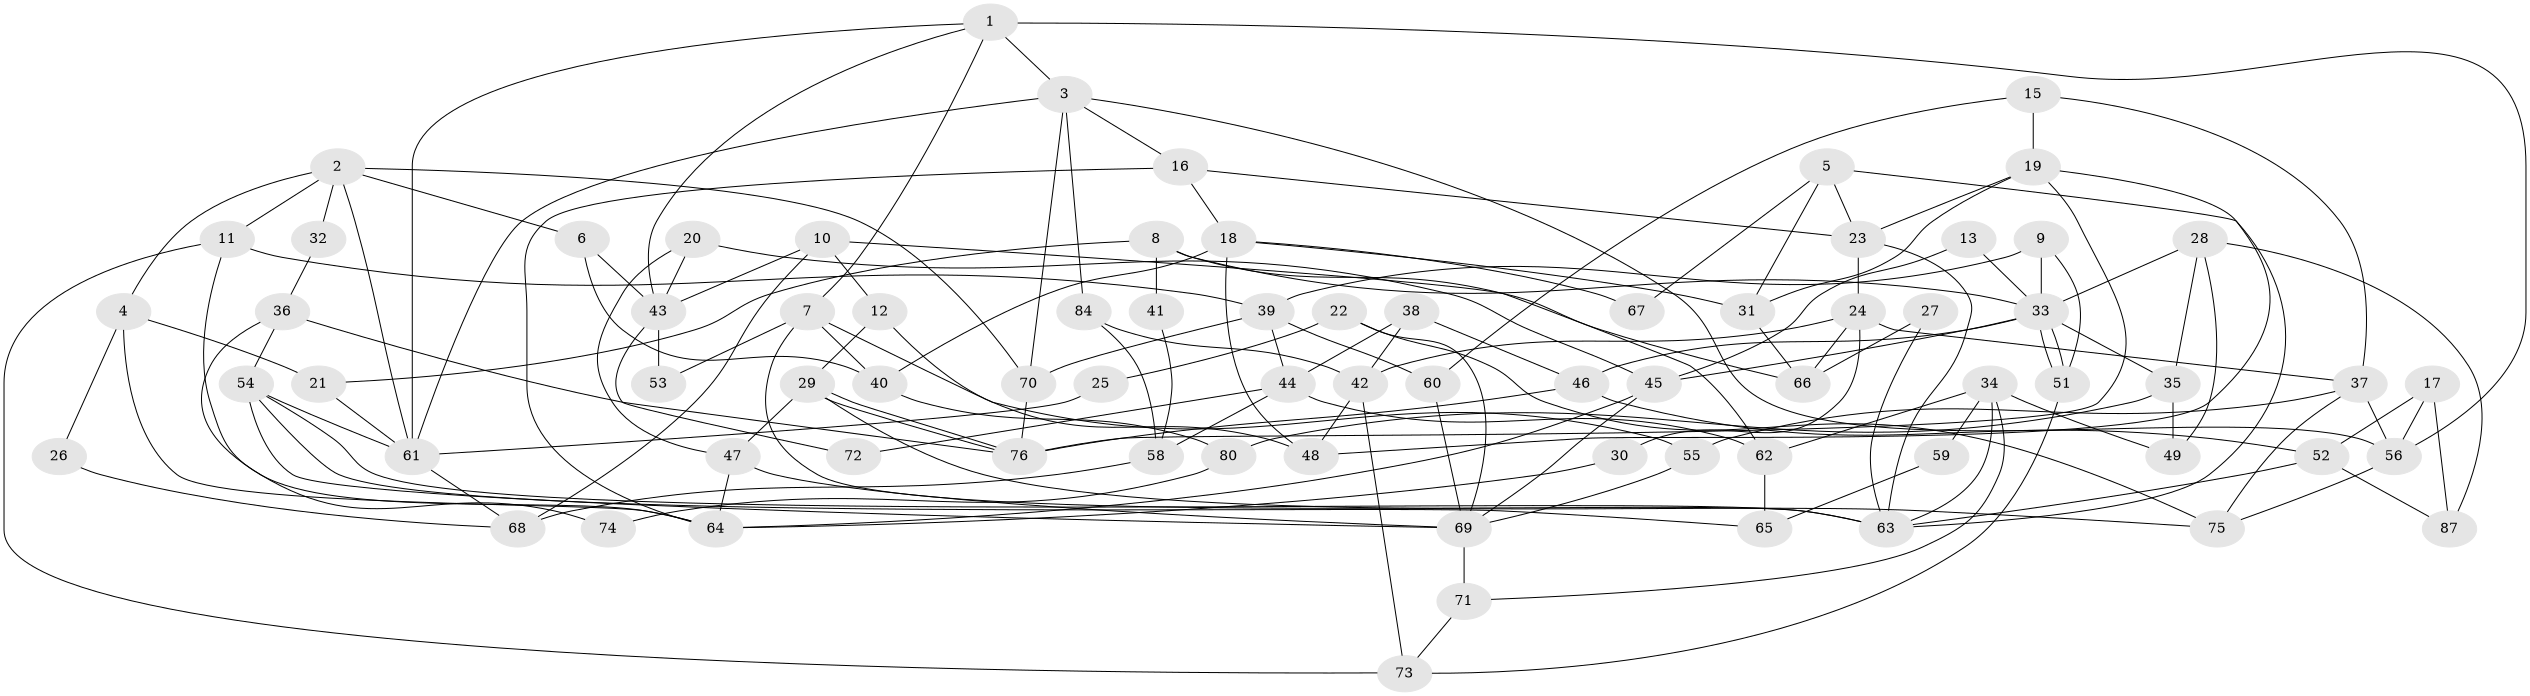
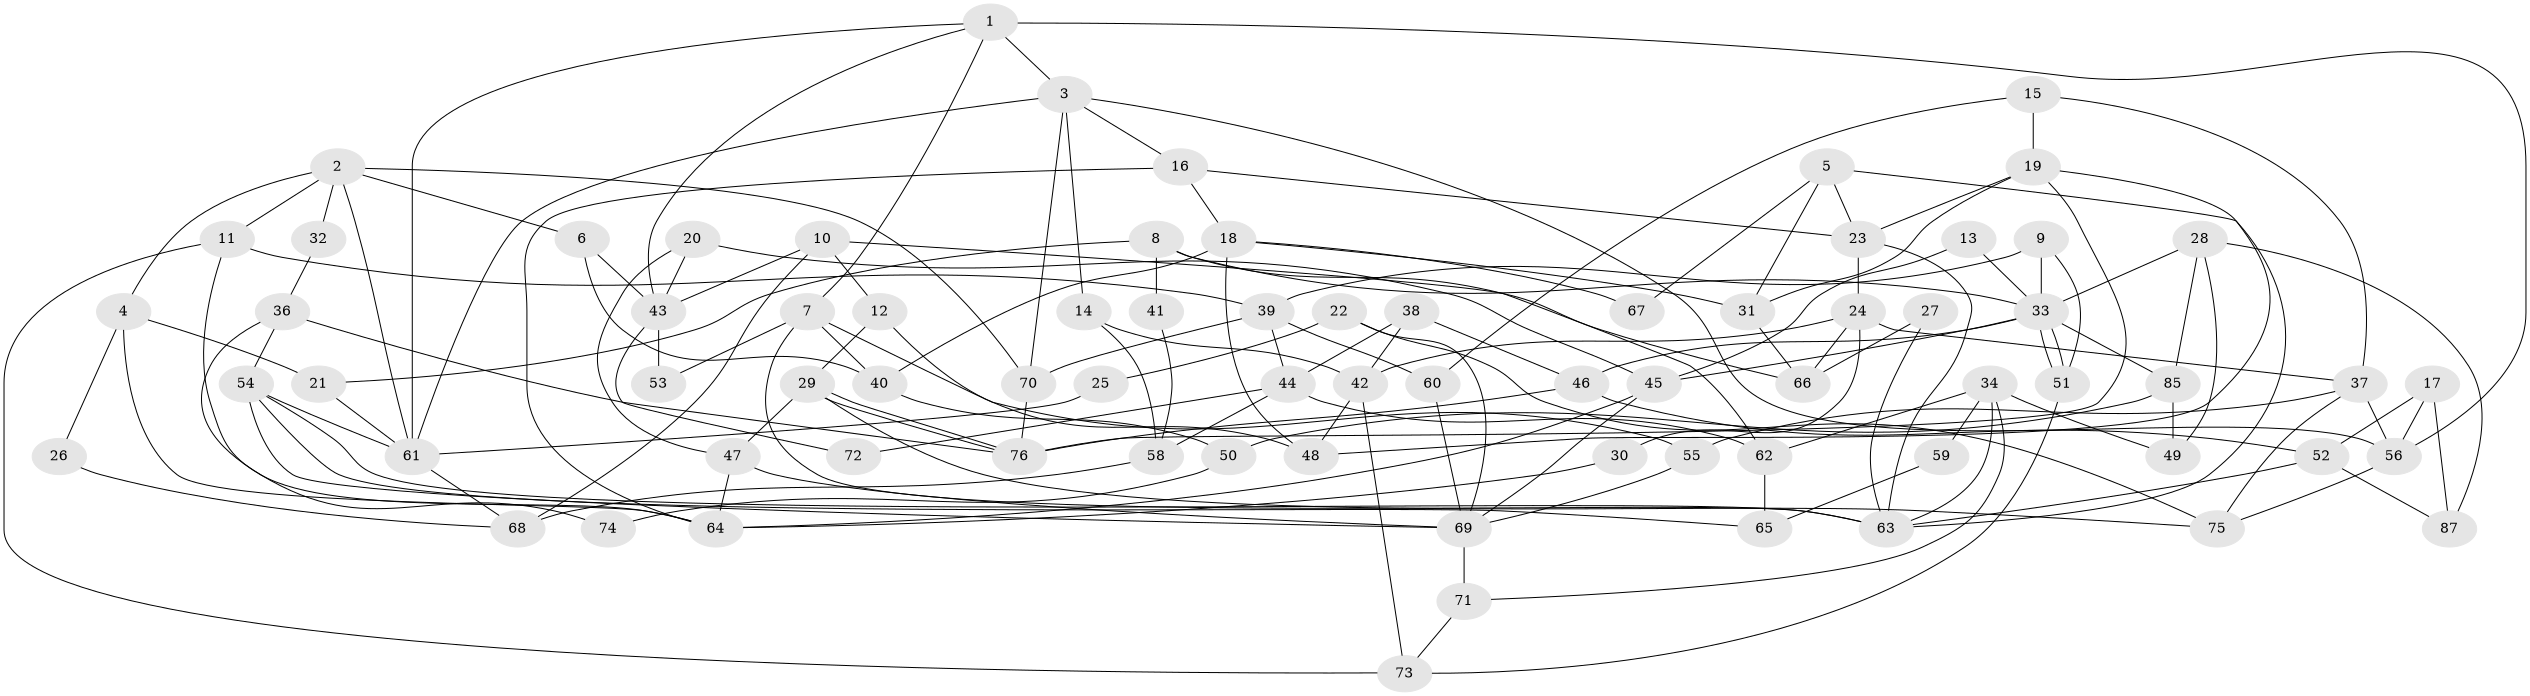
(1084, 312) -> (1084, 312)
(2173, 384) -> (2173, 384)
(1229, 457) -> (1229, 457)
